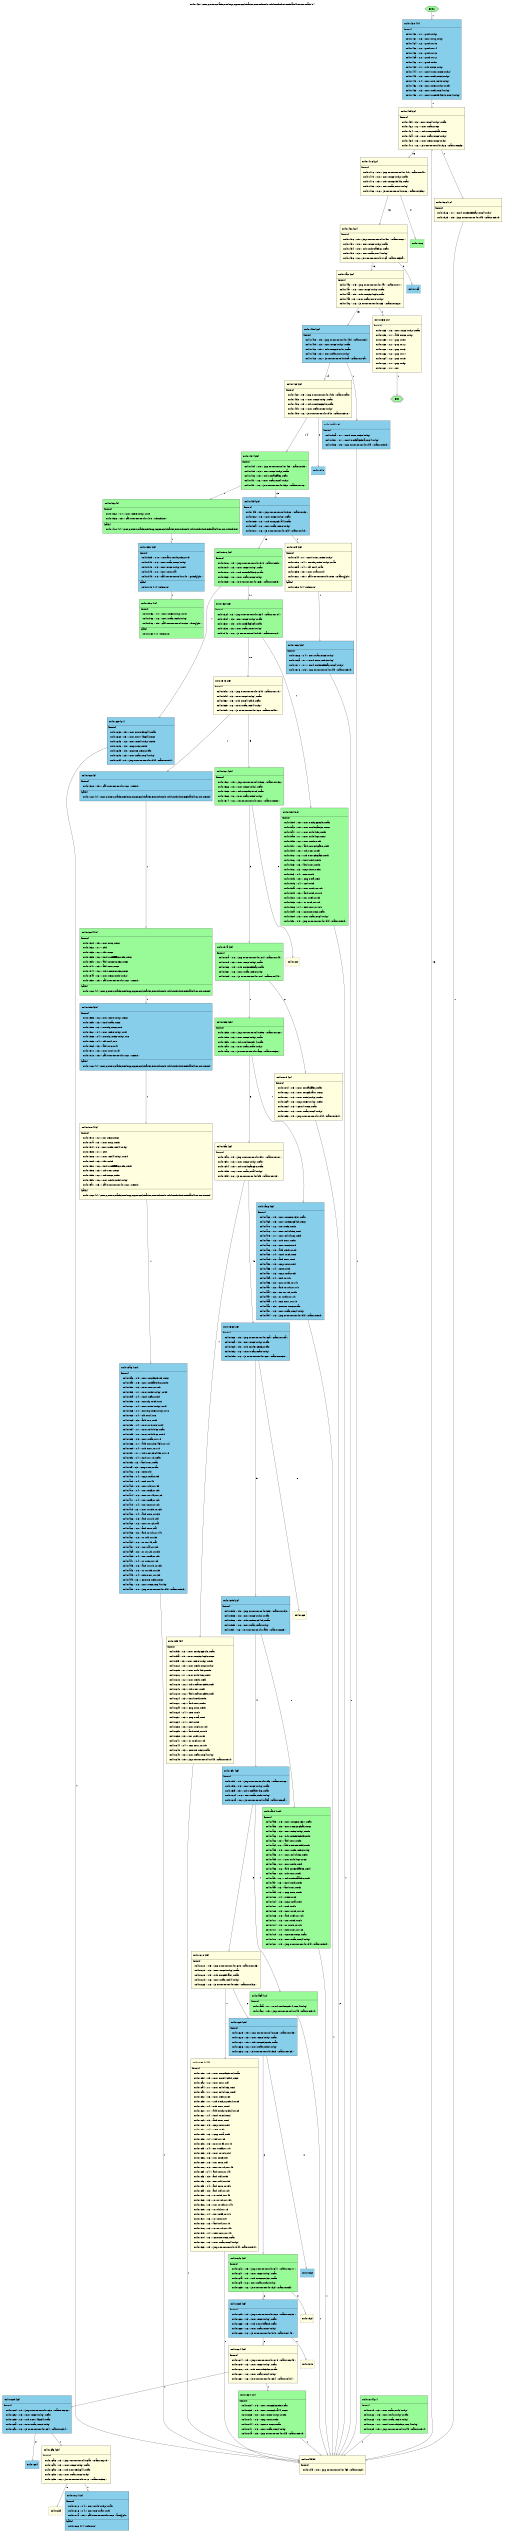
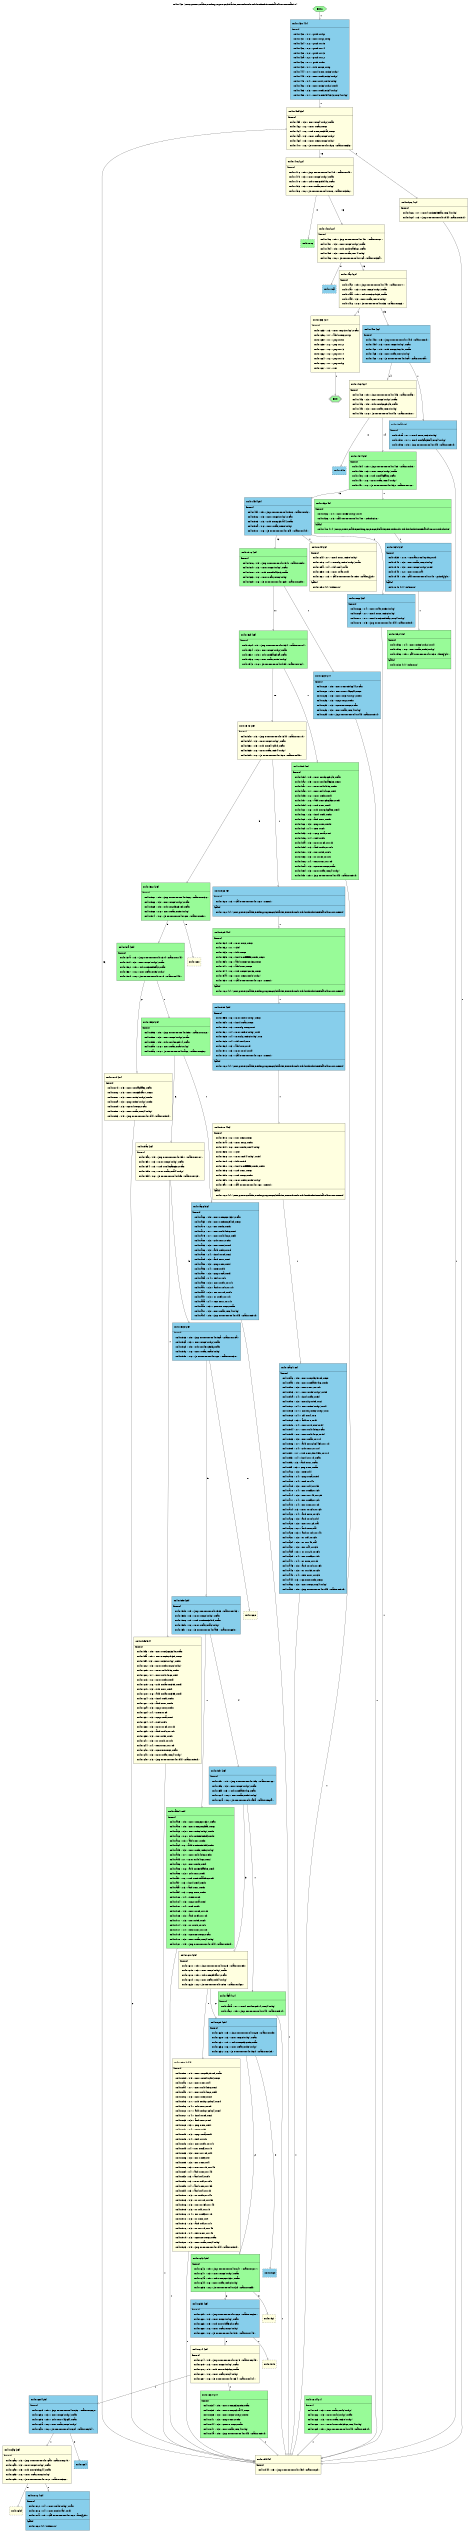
(319, 616) -> (371, 539)
